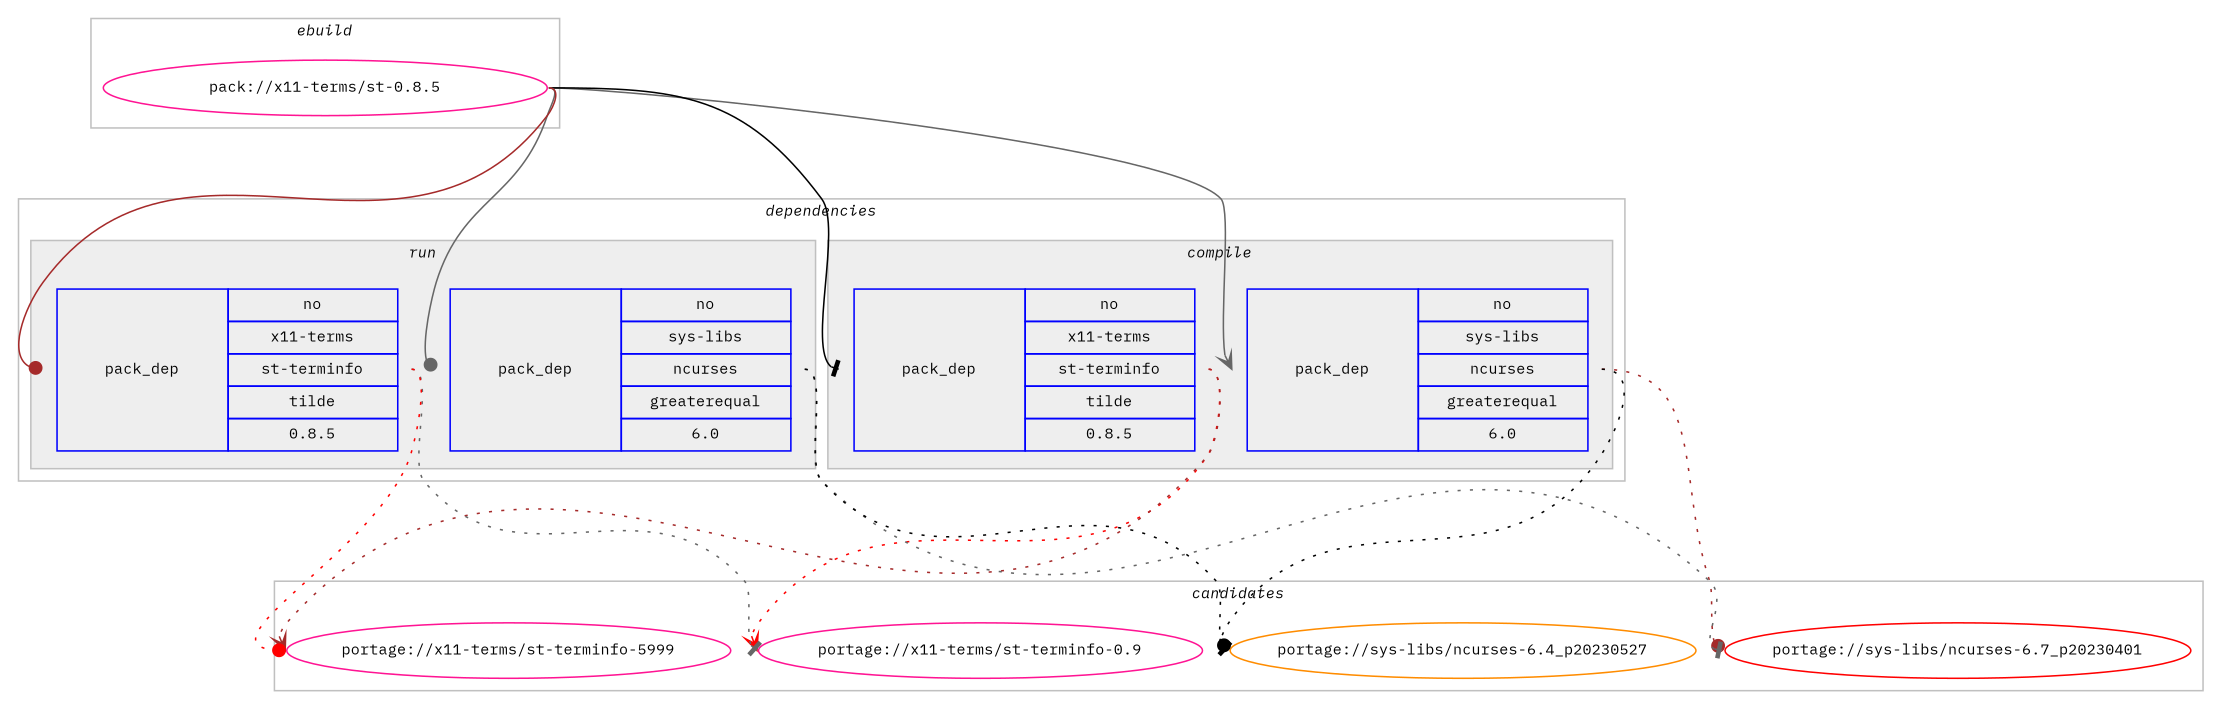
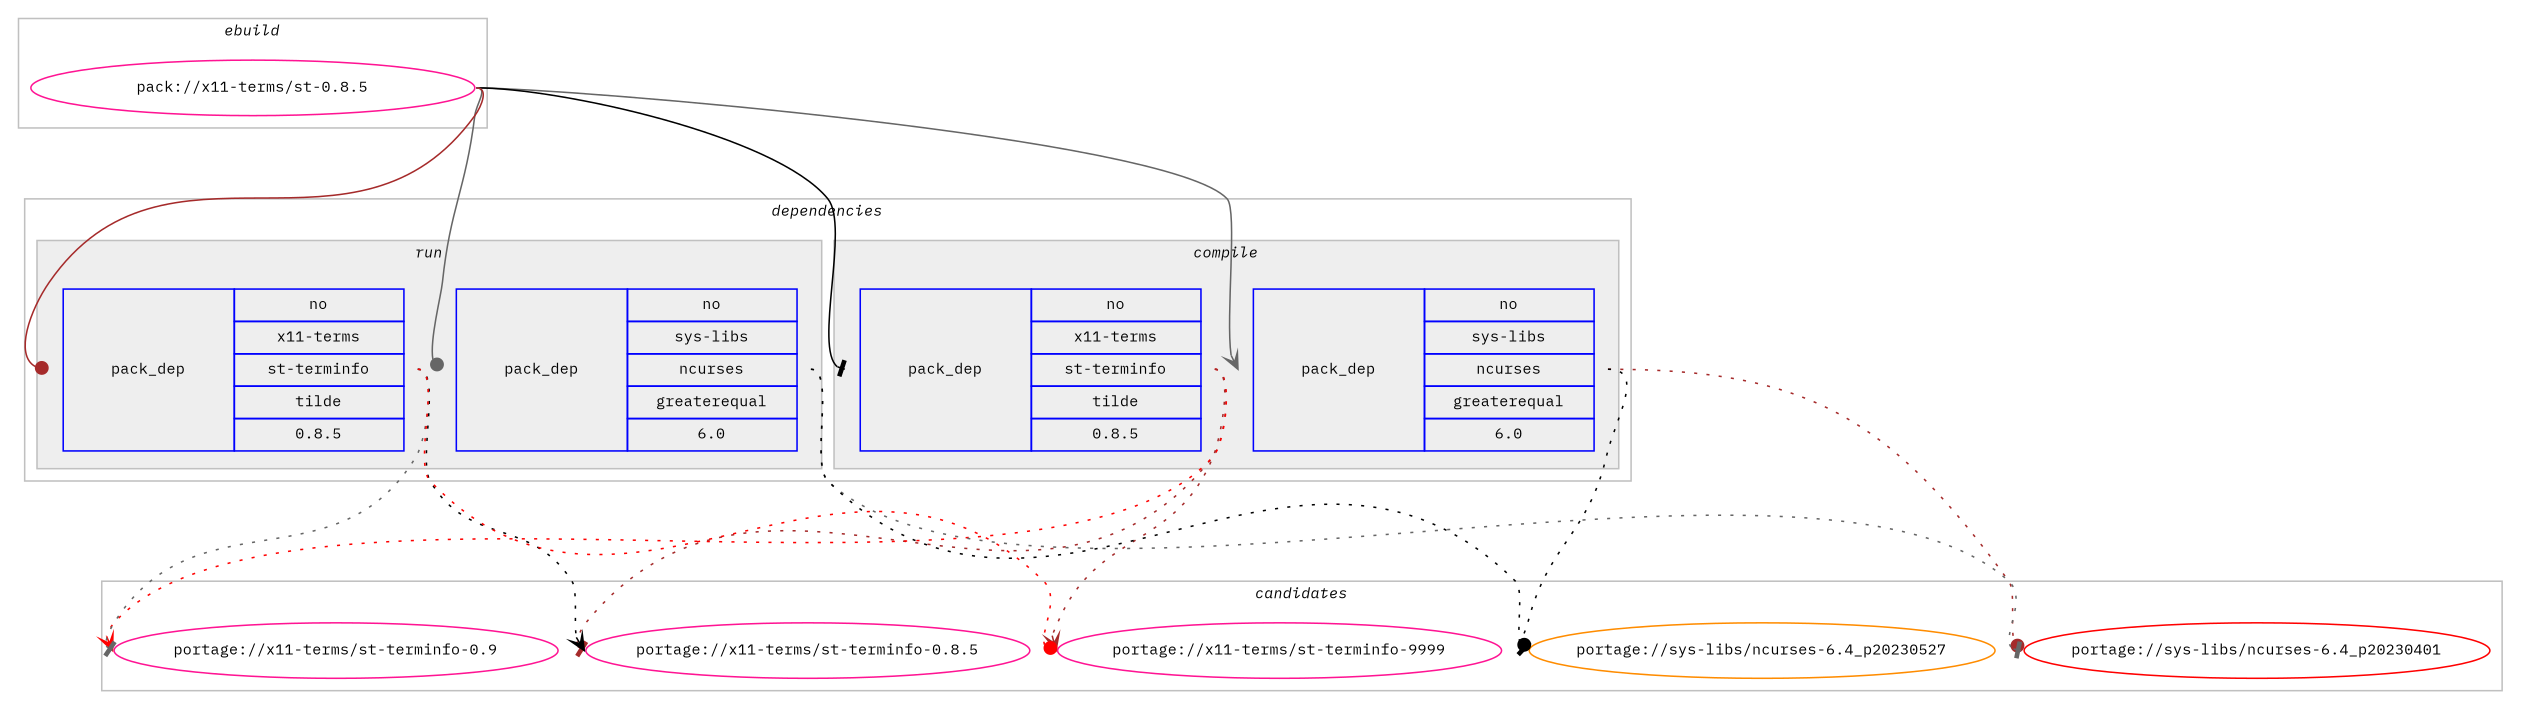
(509, 651) -> (1280, 651)
none -> (808, 651)
(1958, 651) -> (2257, 651)
